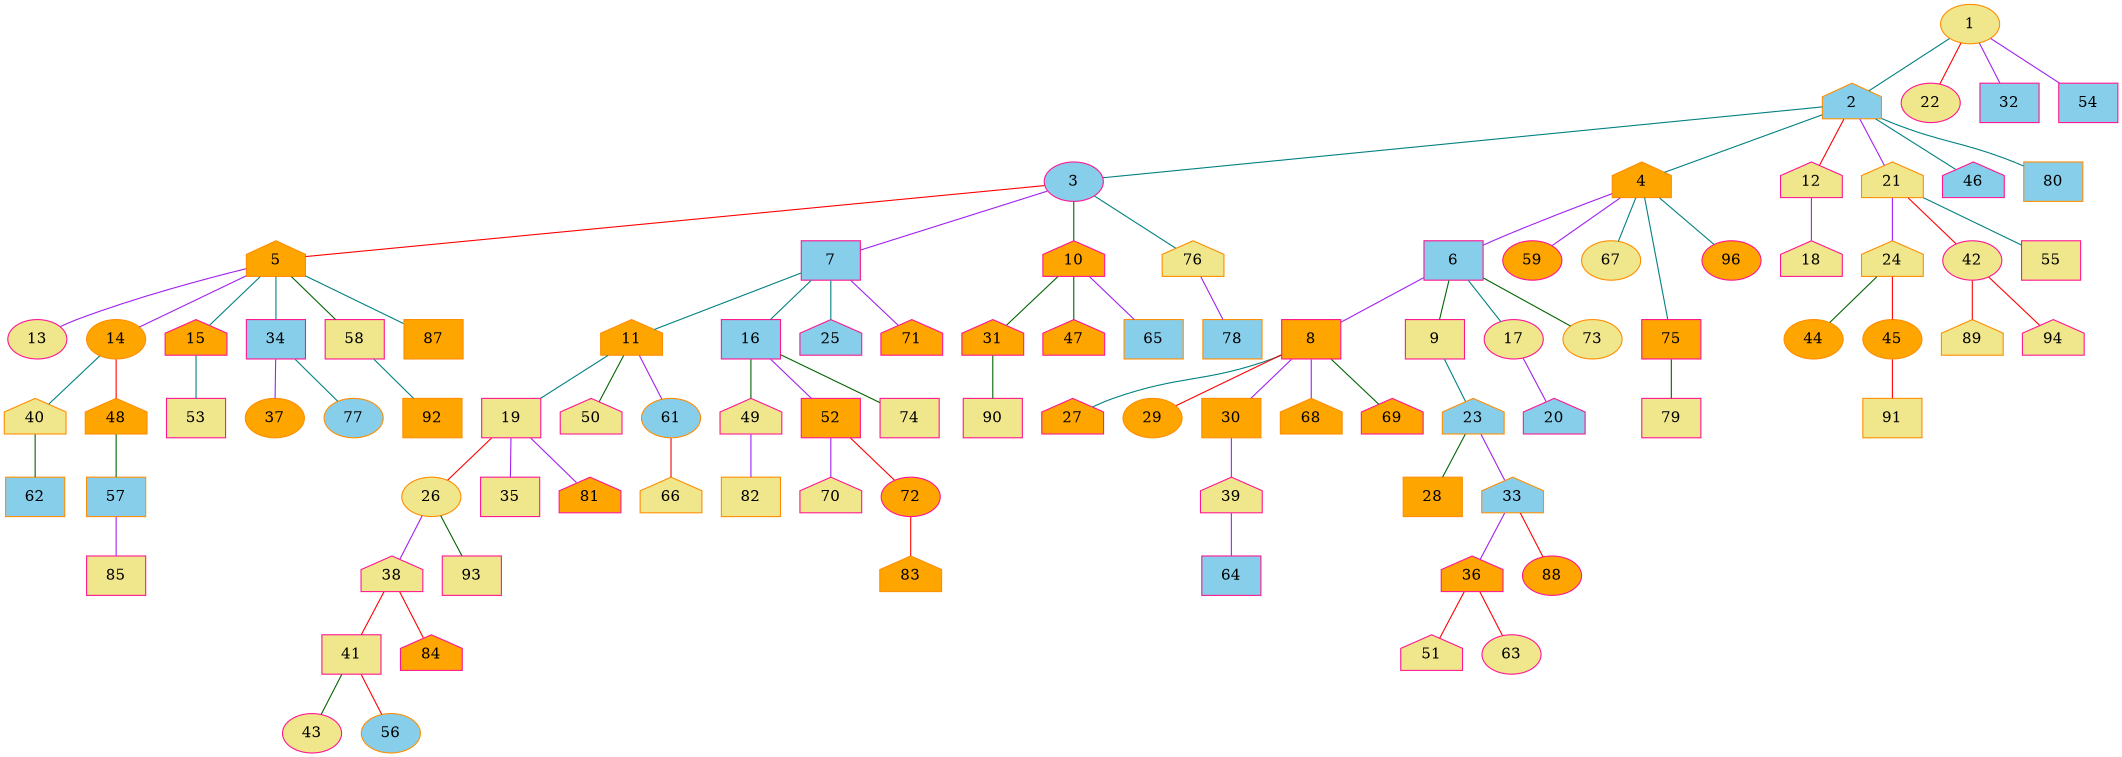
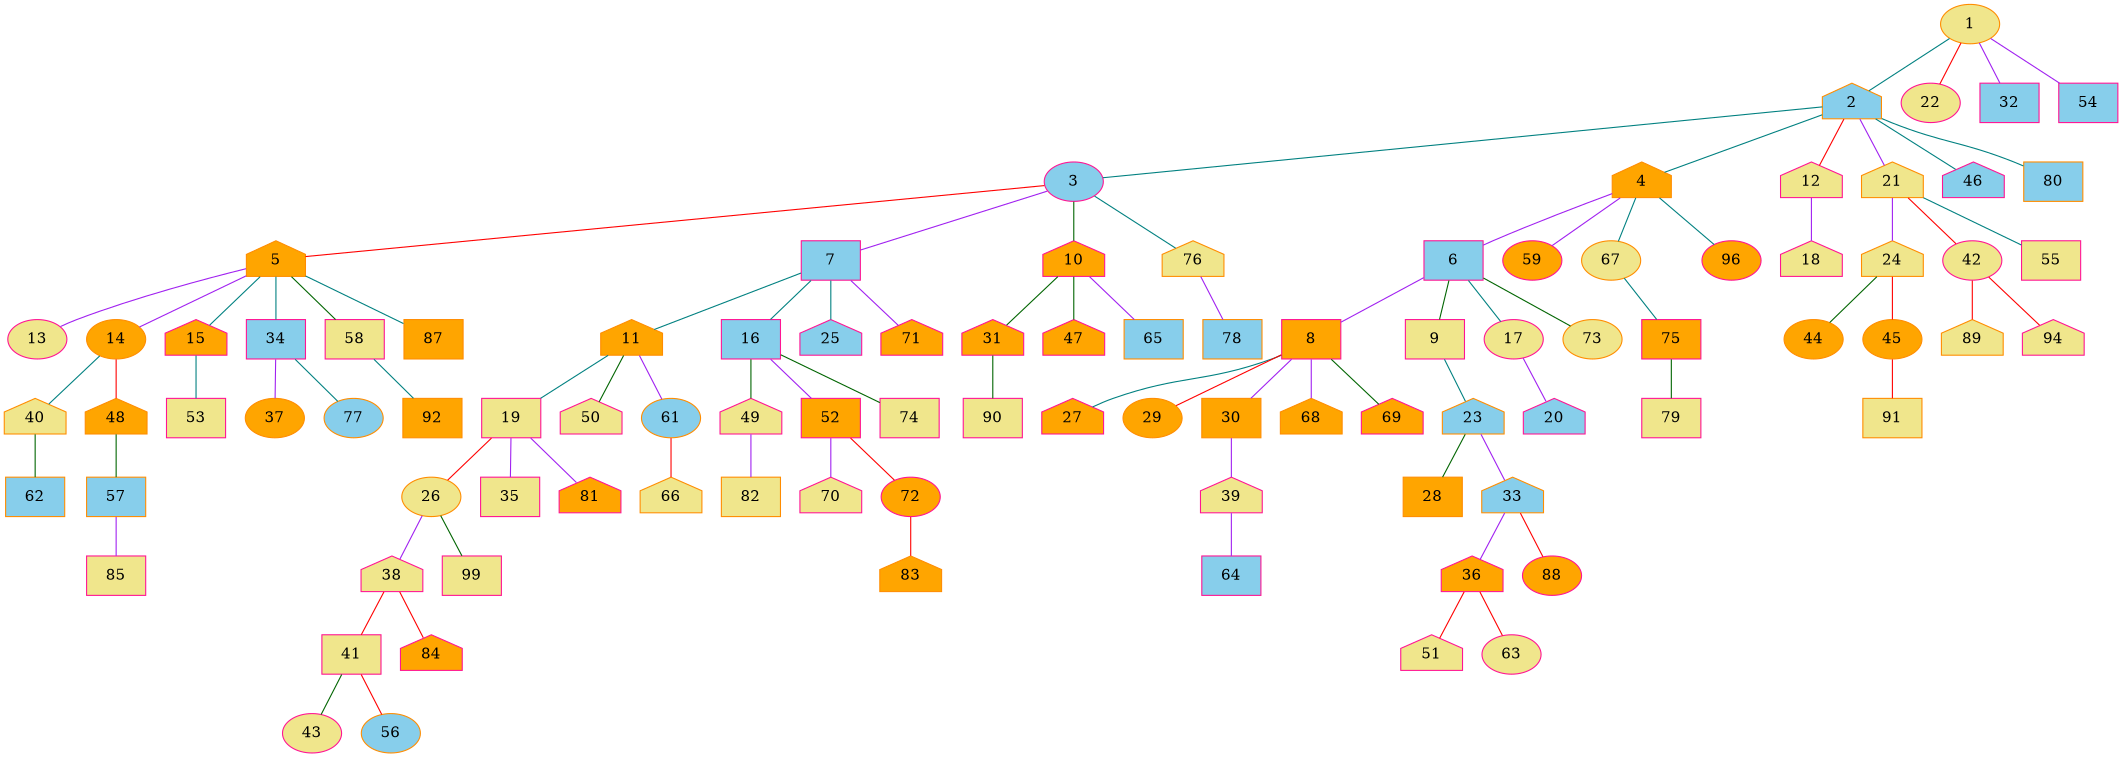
(1656, 258) -> (1640, 299)
(472, 576) -> (472, 576)
